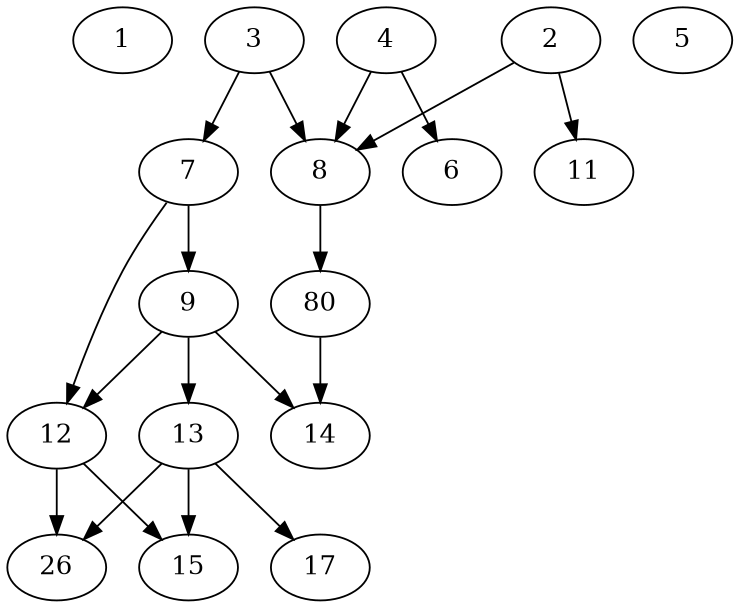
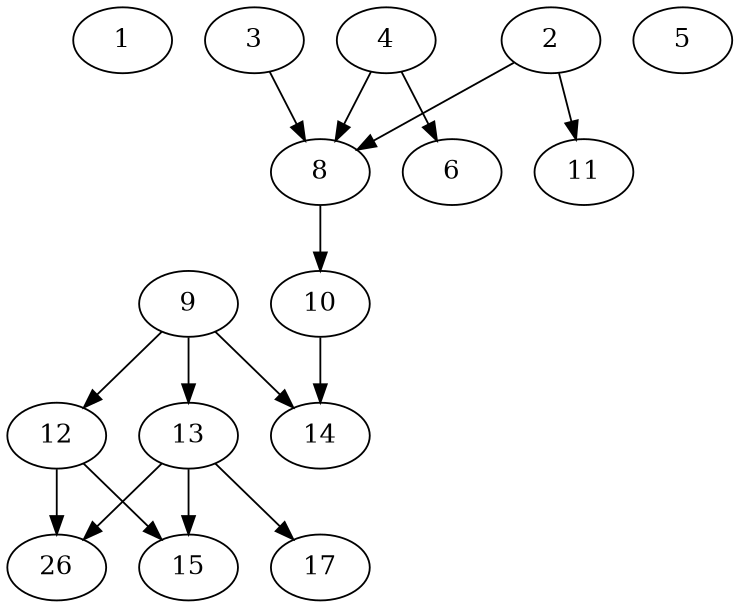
(189, 172) -> none
(320, 304) -> (320, 304)
